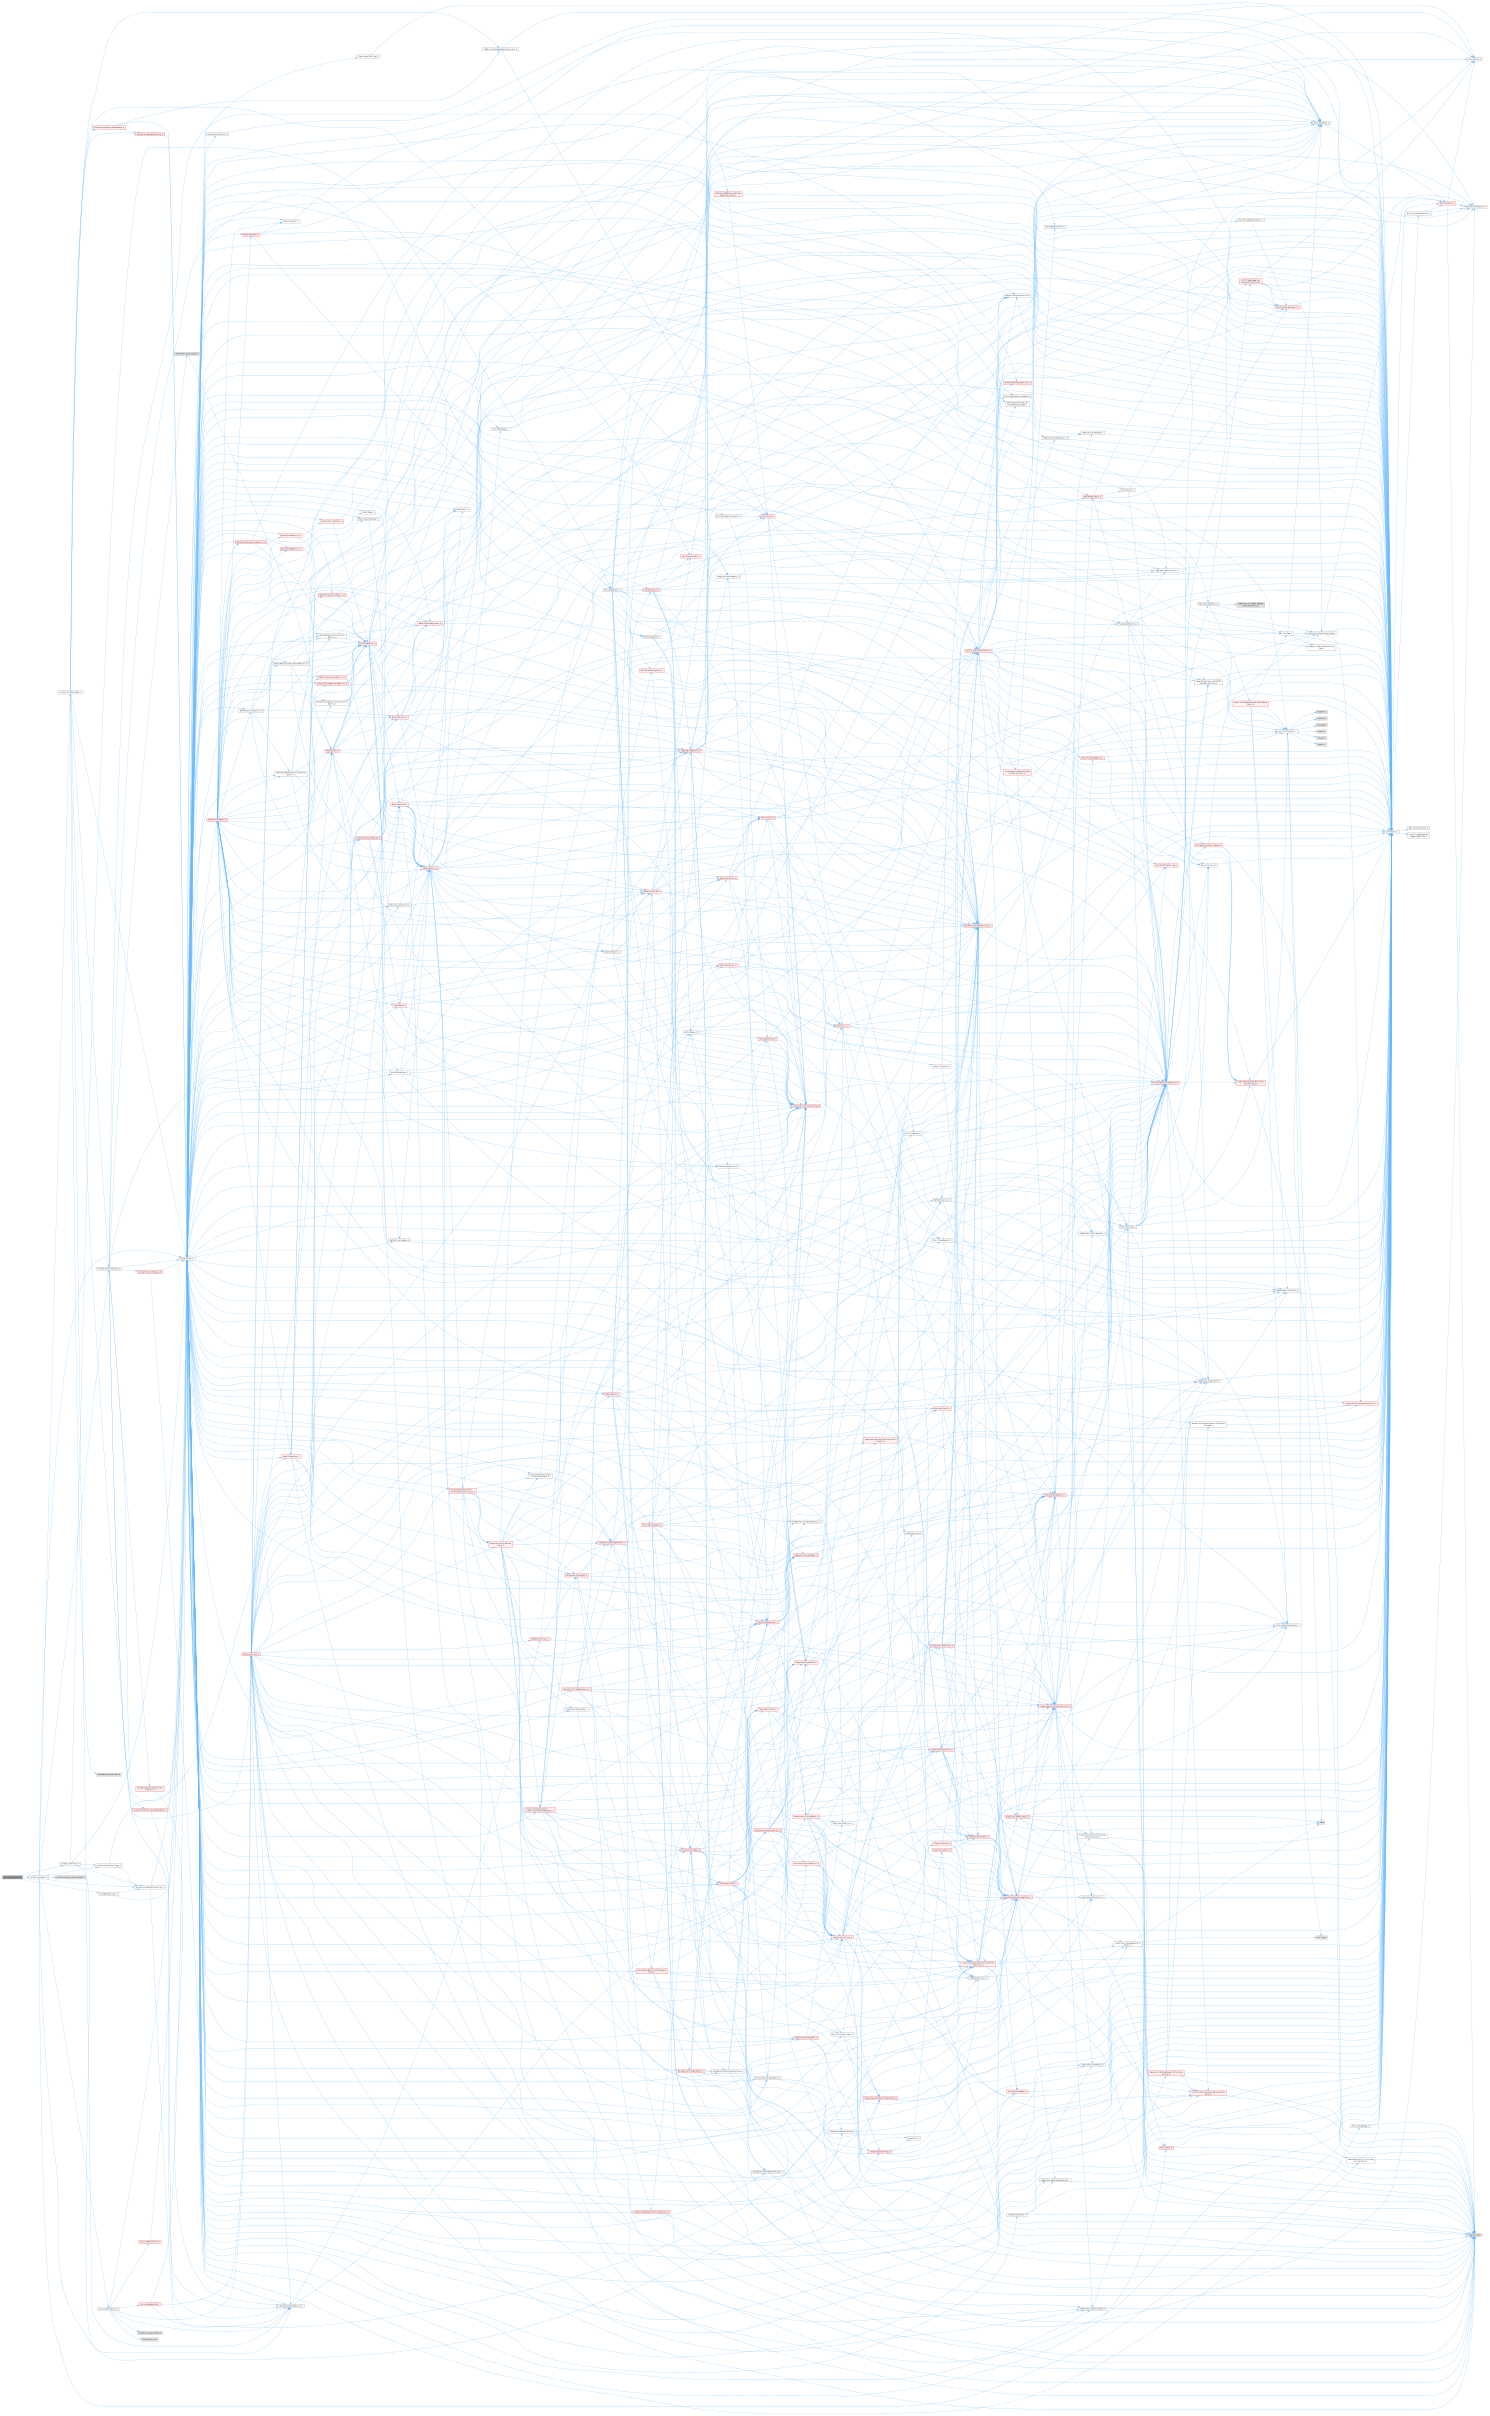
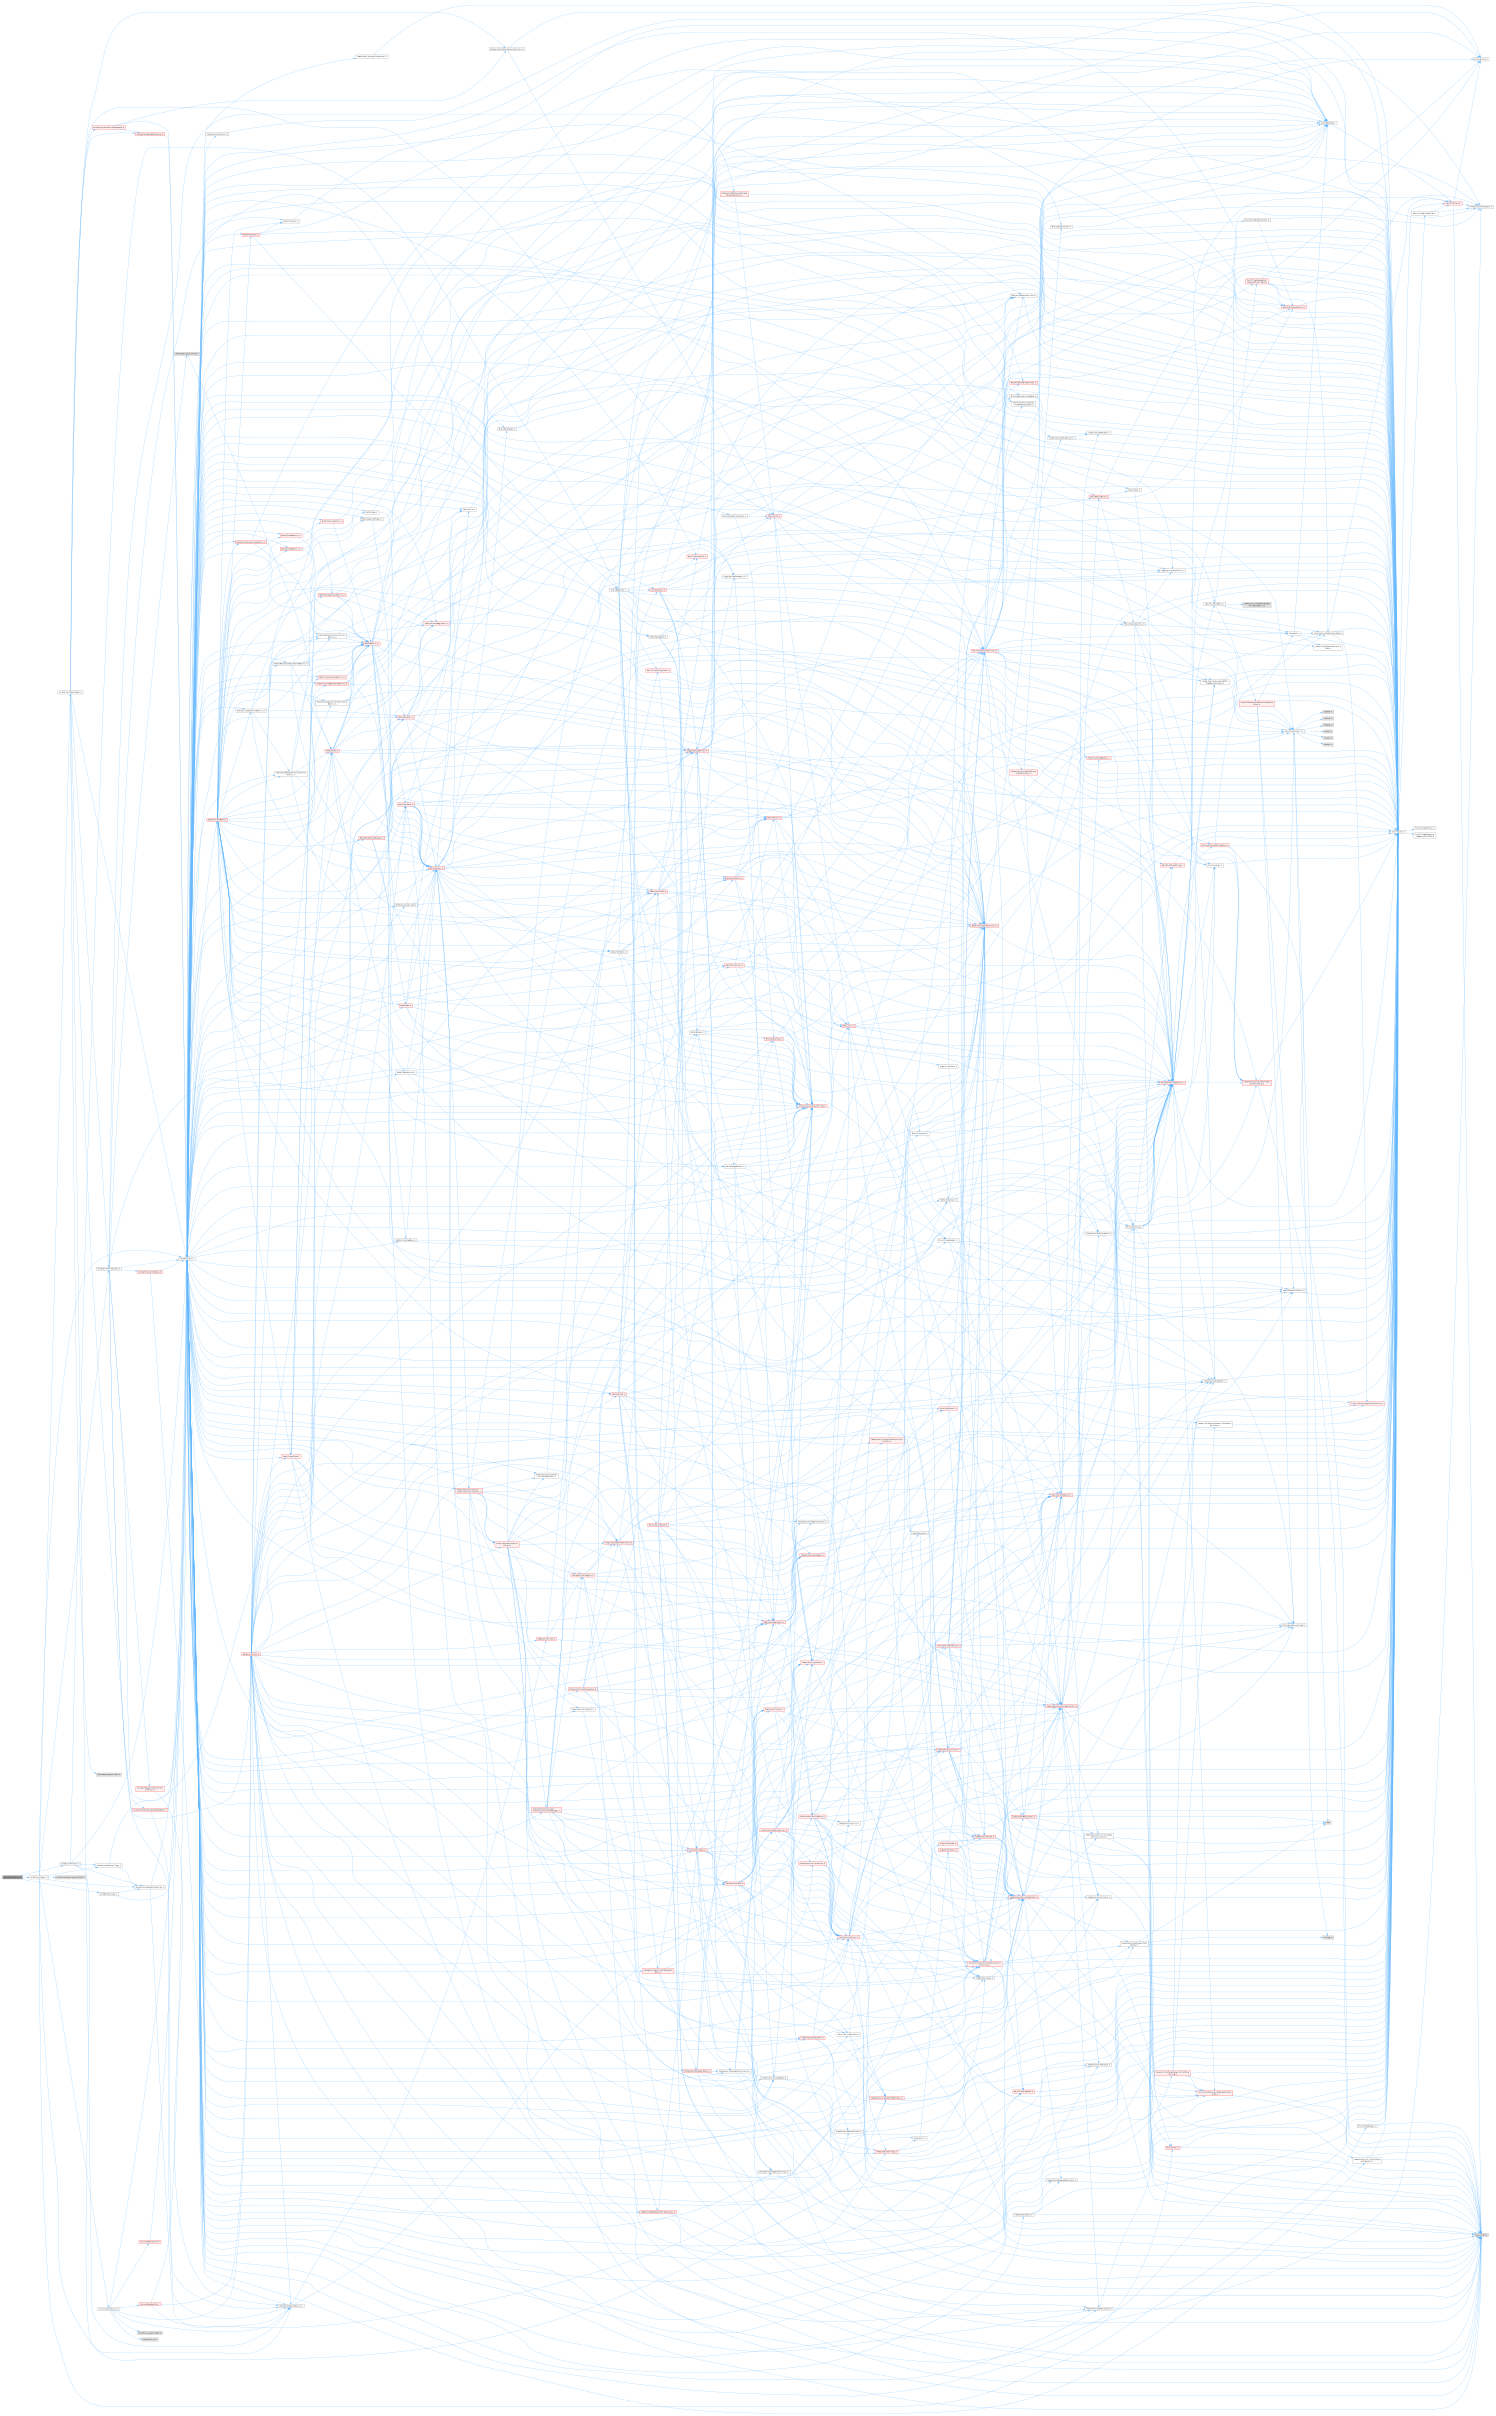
(369, 57) -> (372, 57)
(251, 711) -> (251, 711)
